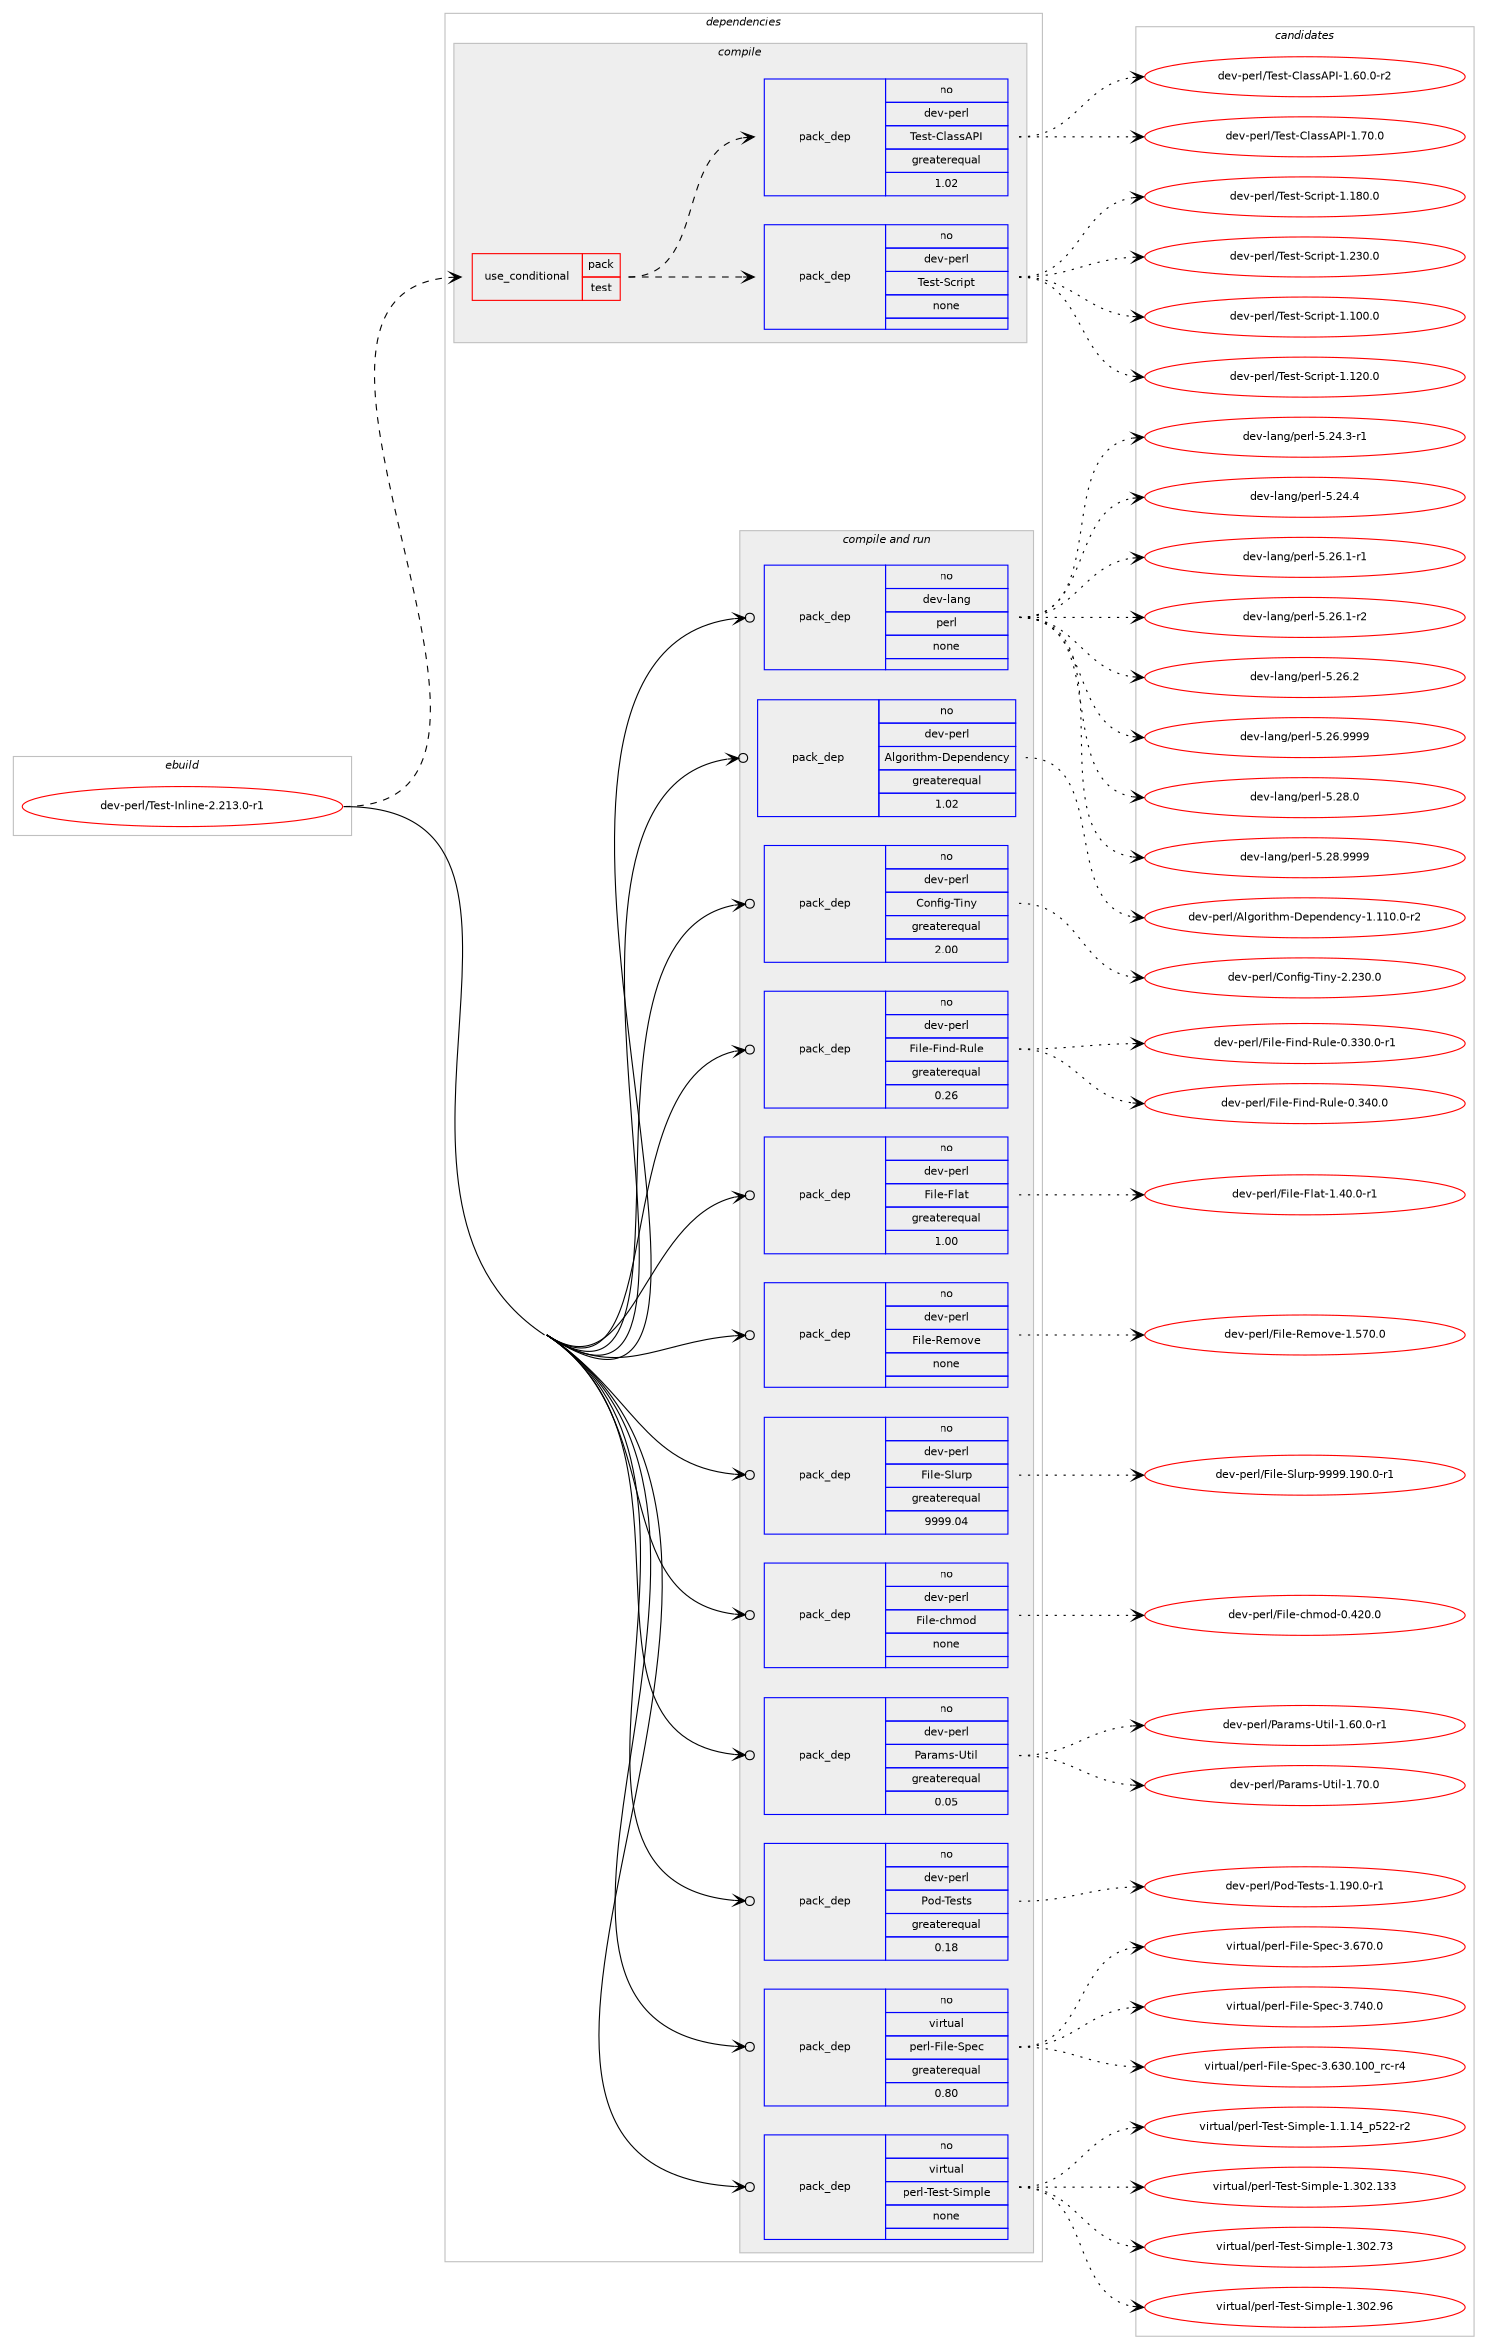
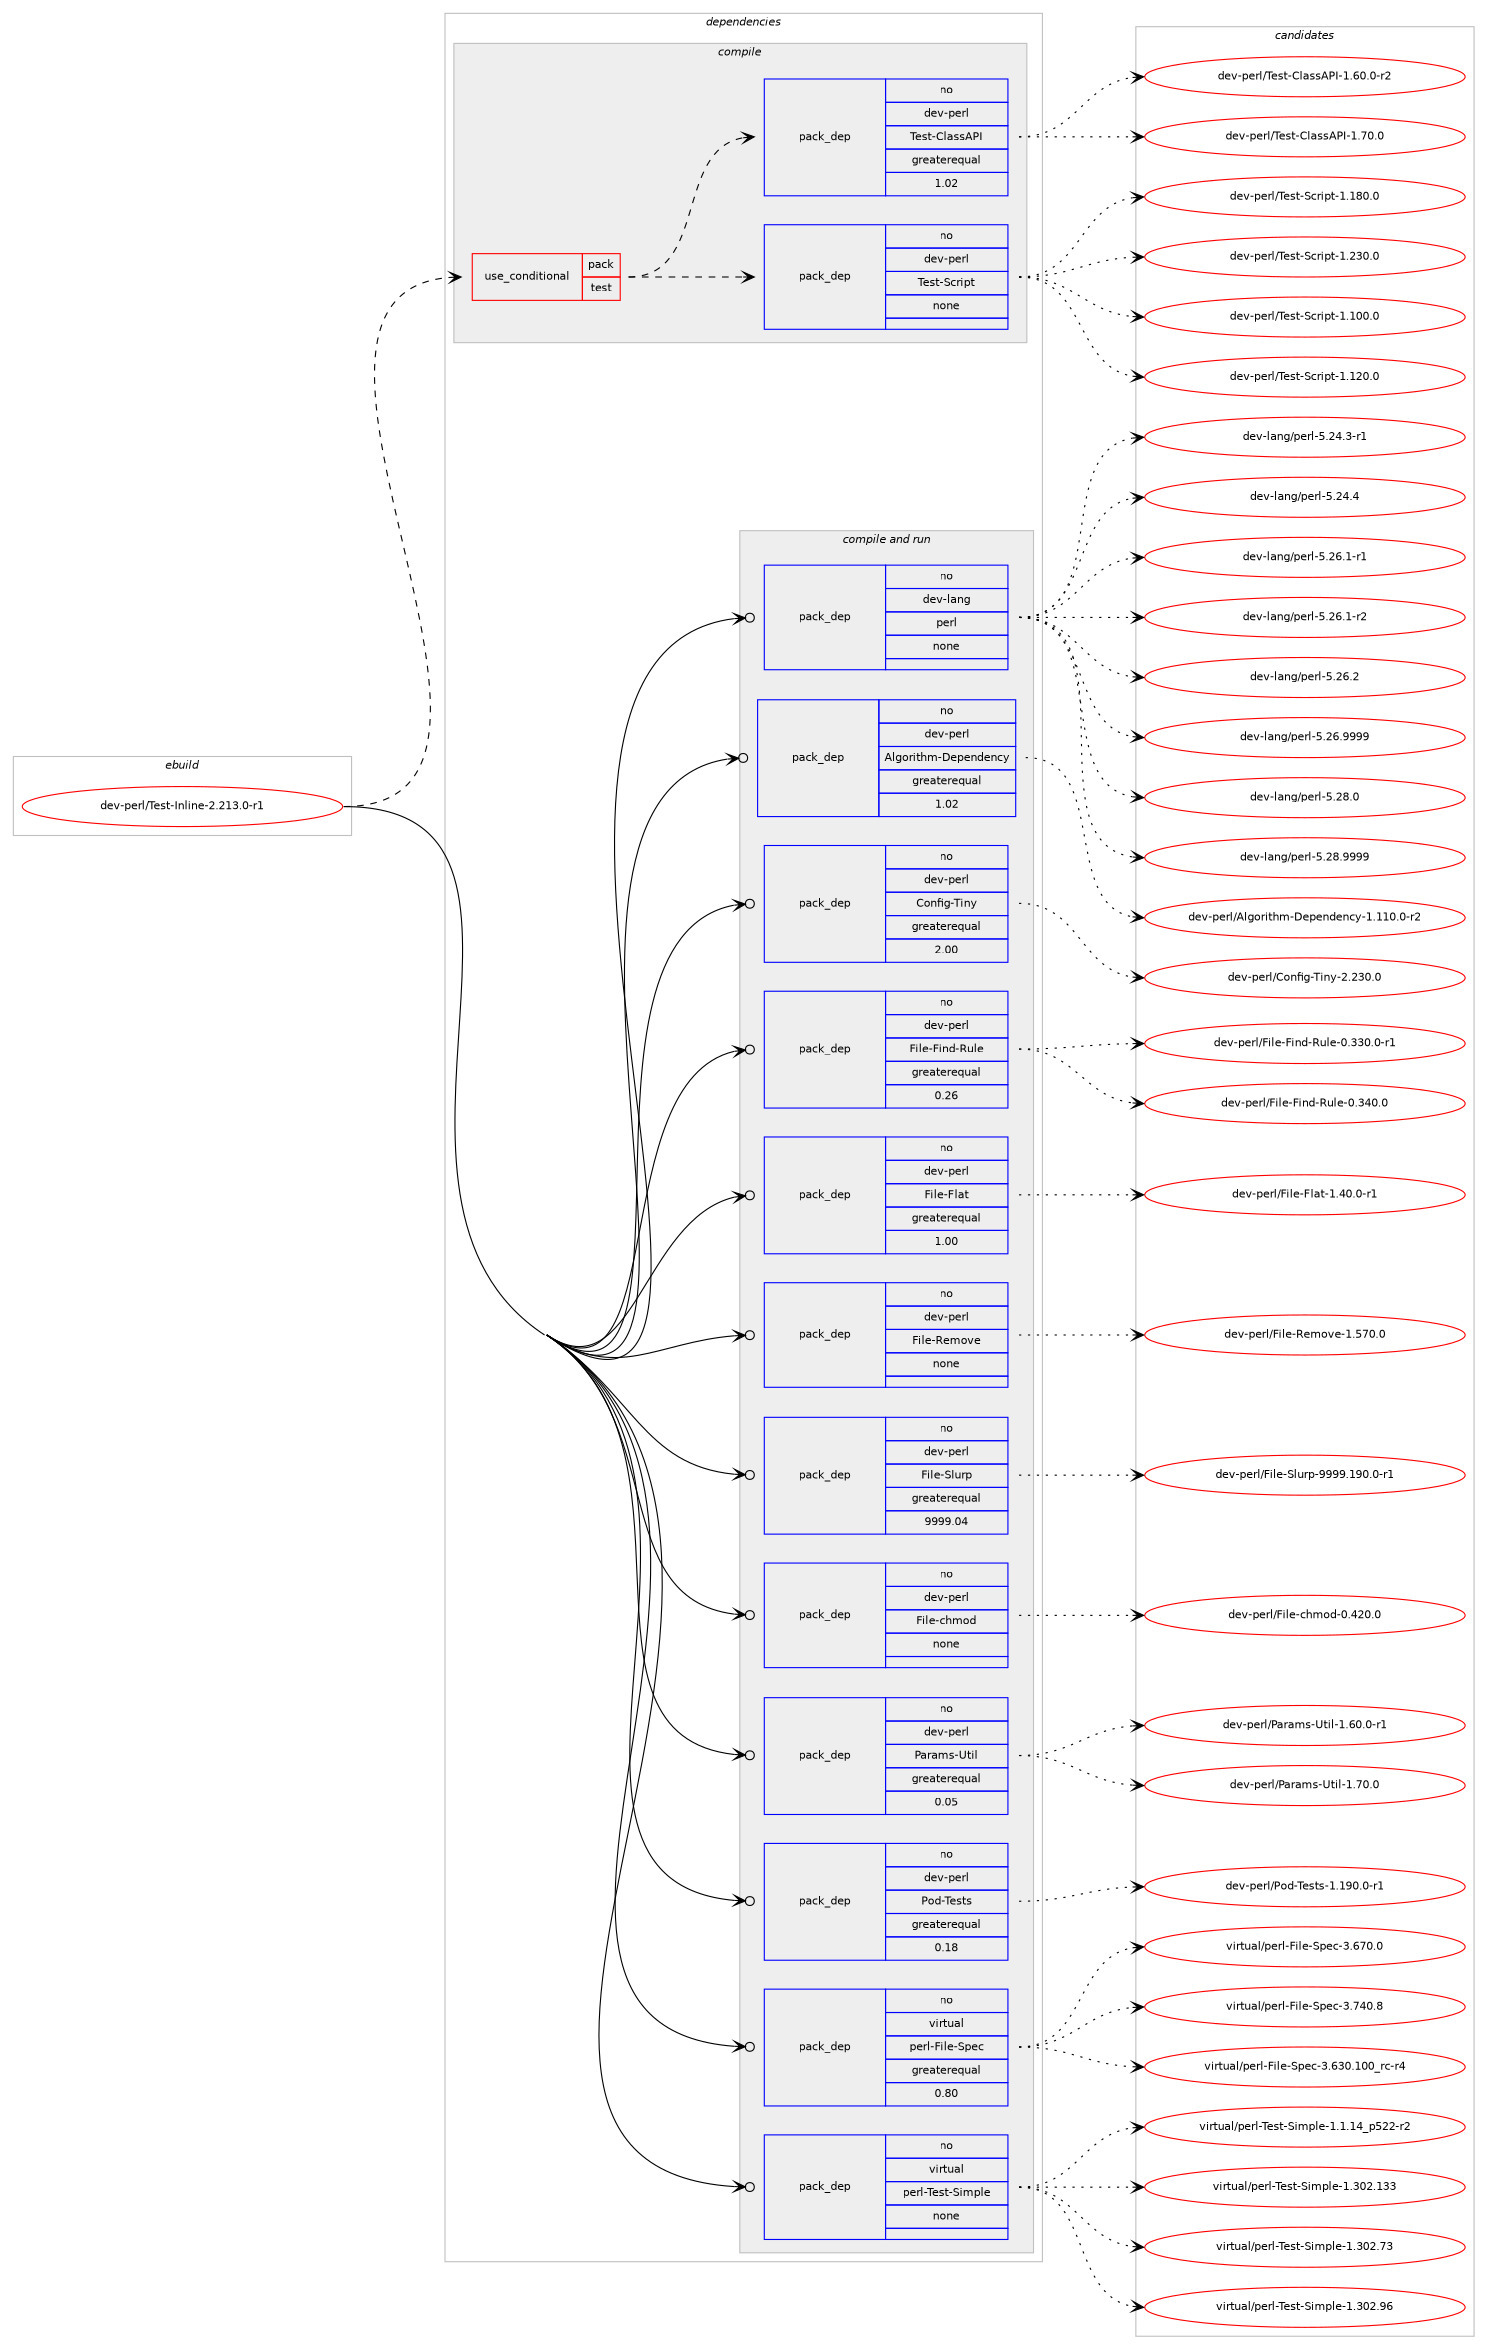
(1305, 2007) -> (1305, 2007)
